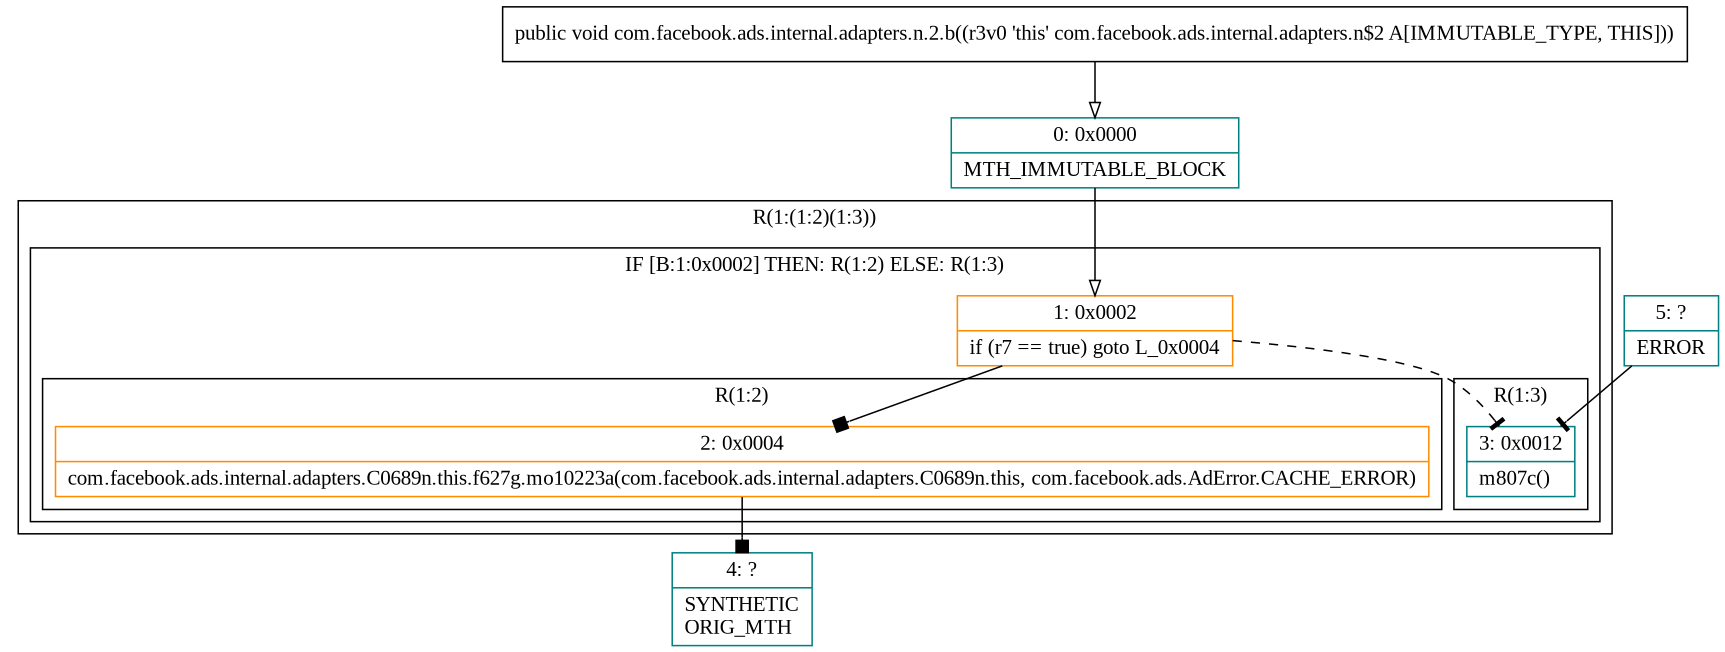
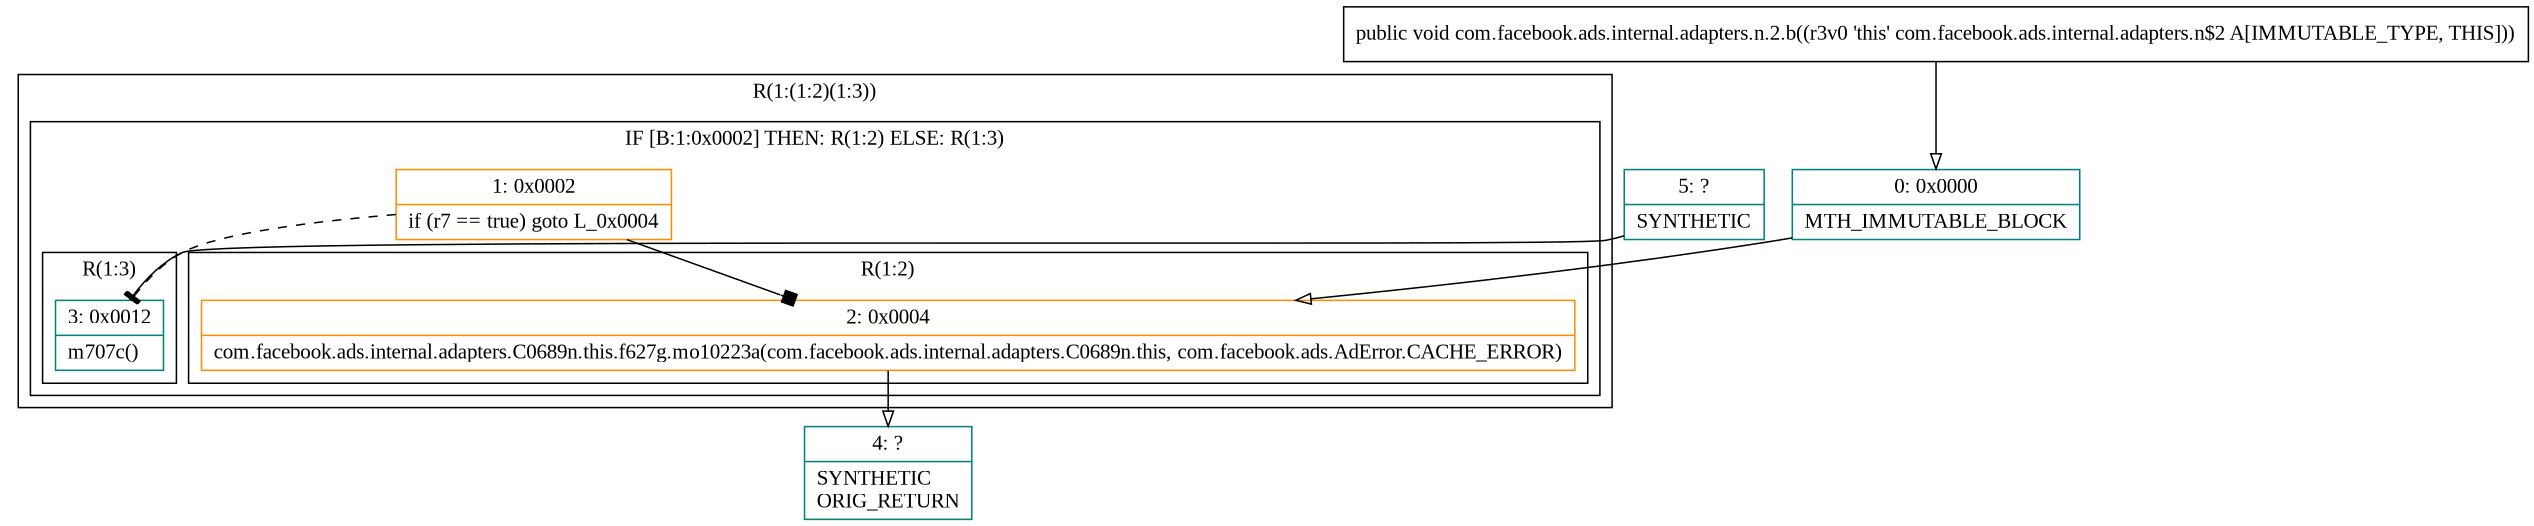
(1095, 234) -> (1552, 272)
(1671, 348) -> (1694, 221)
(1515, 478) -> (103, 352)
(742, 517) -> (888, 391)
(738, 627) -> (888, 501)
